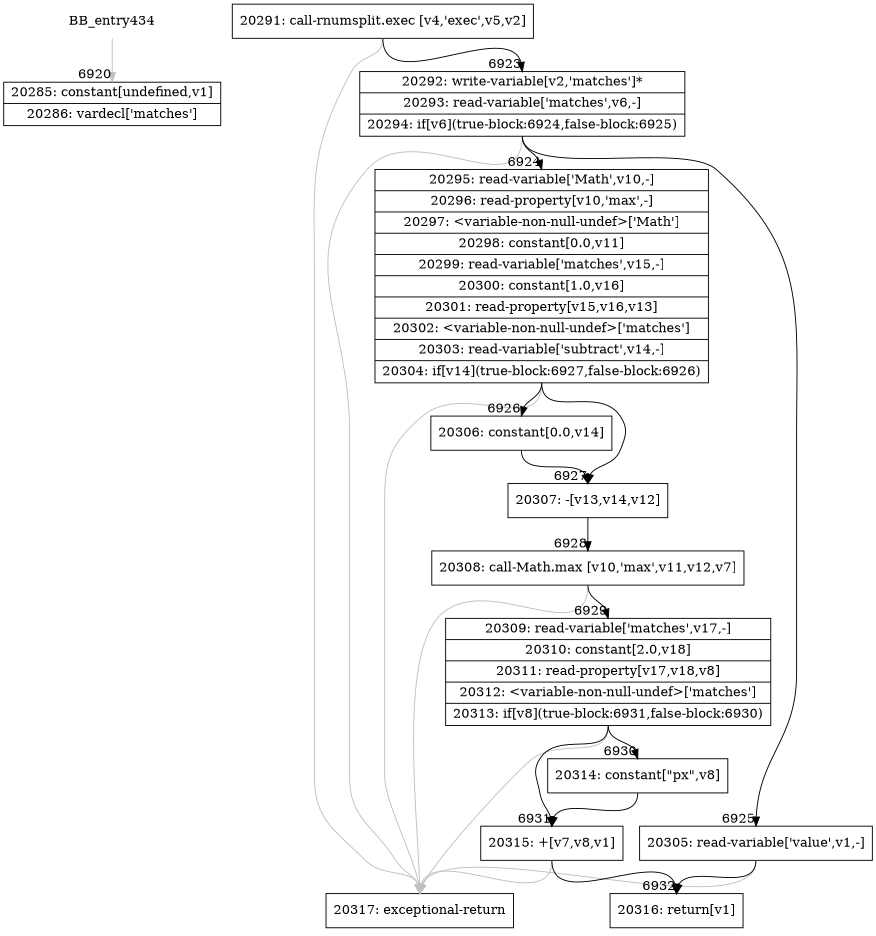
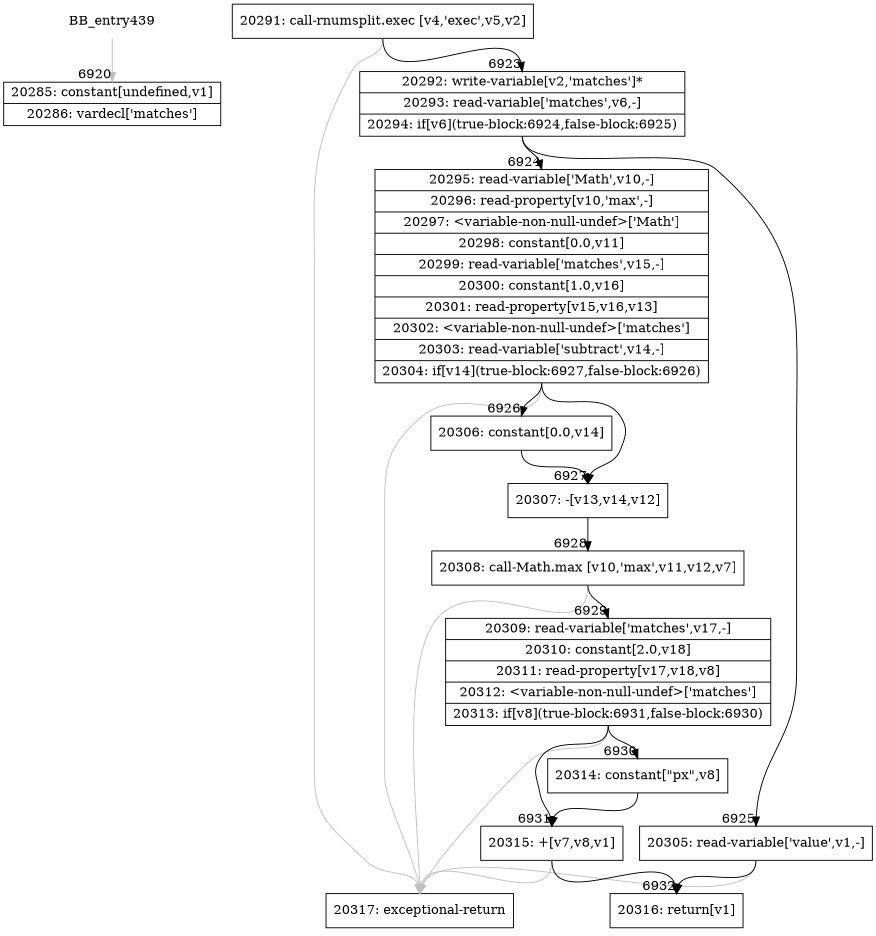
(112, 21) -> (112, 21)
(350, 444) -> none
